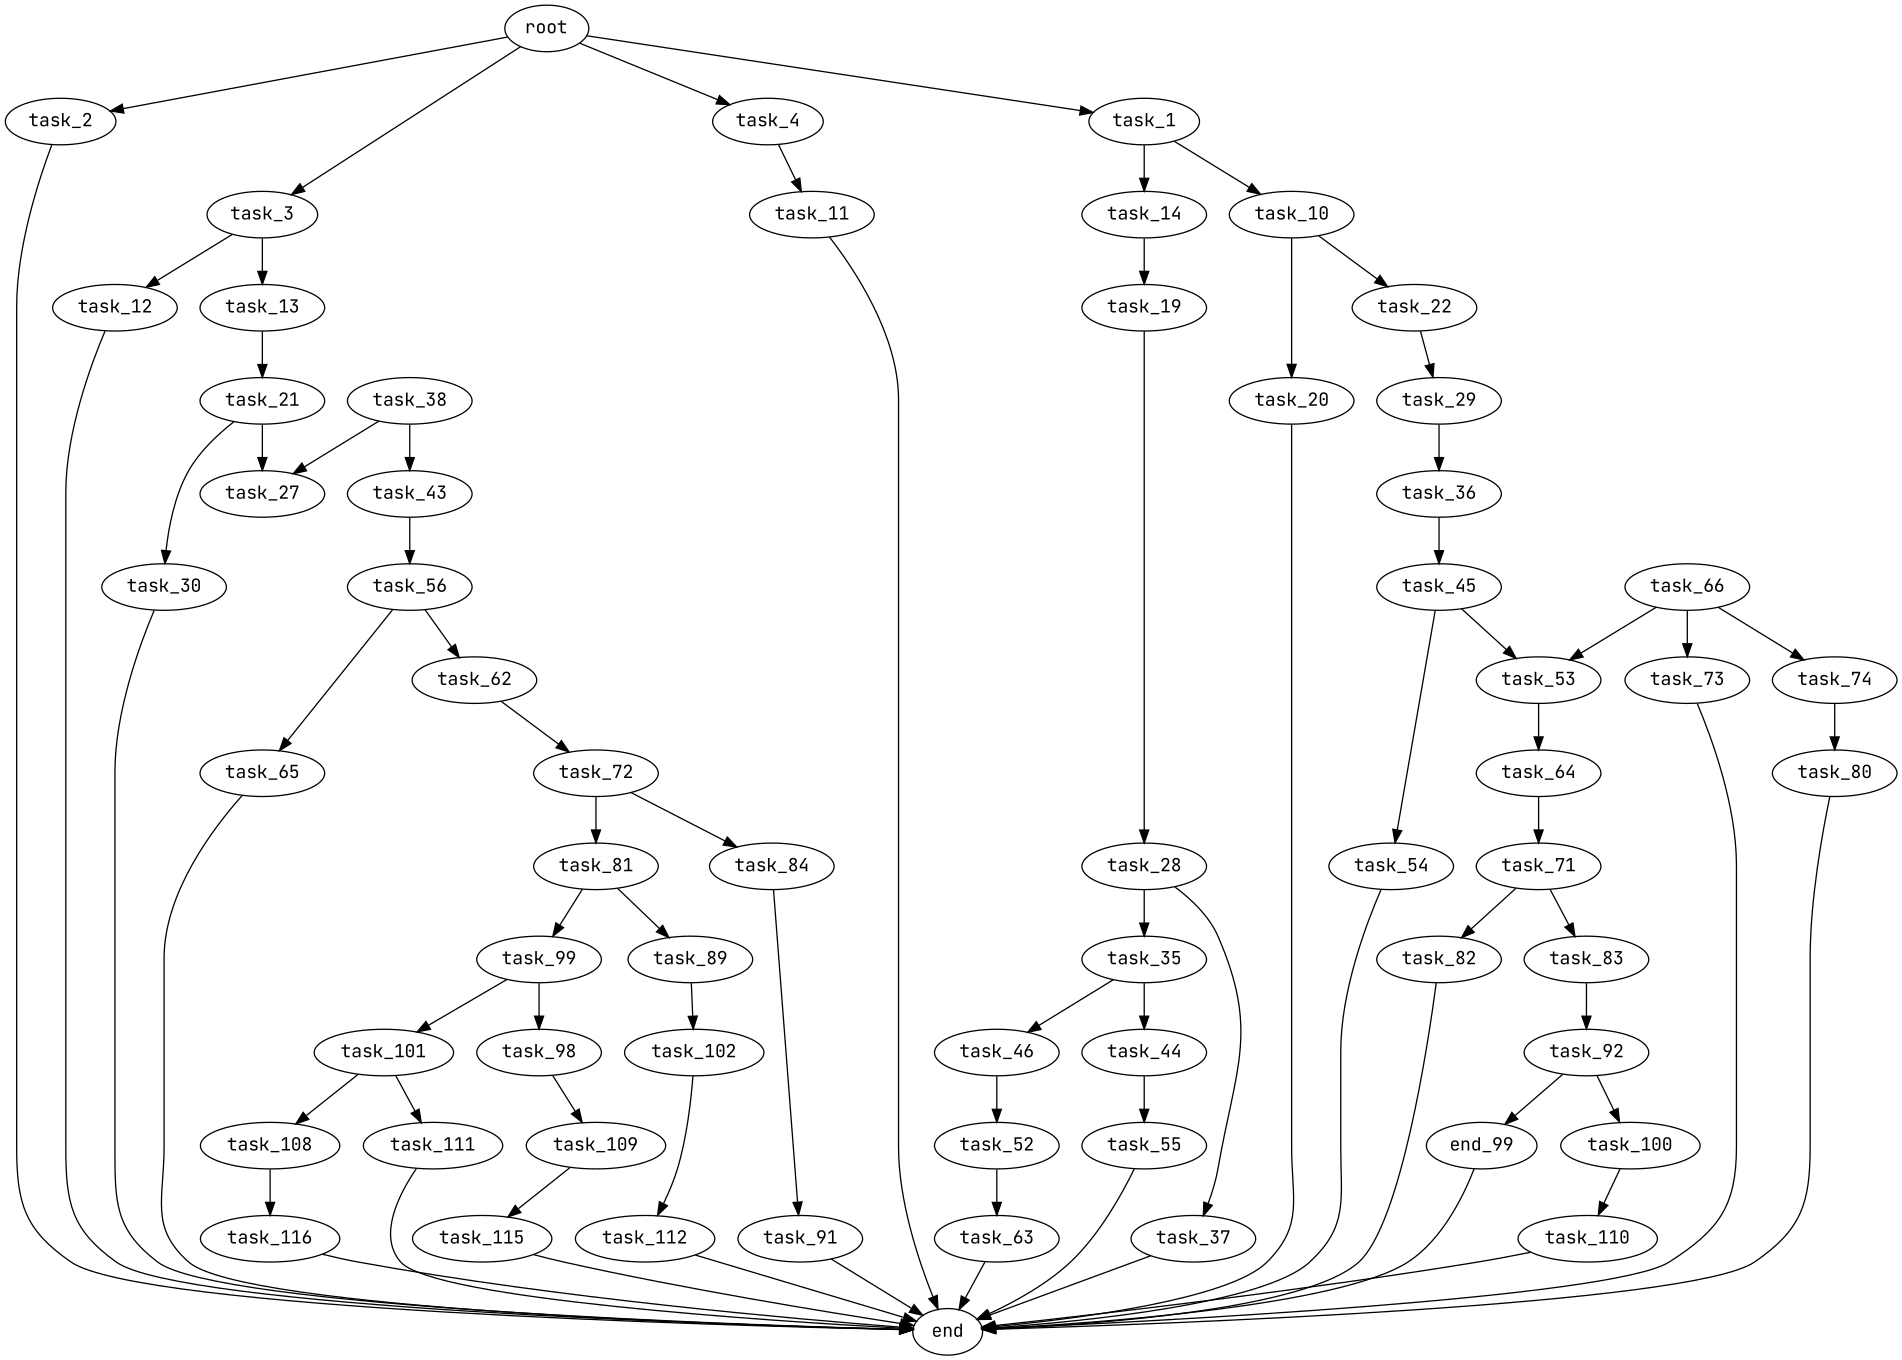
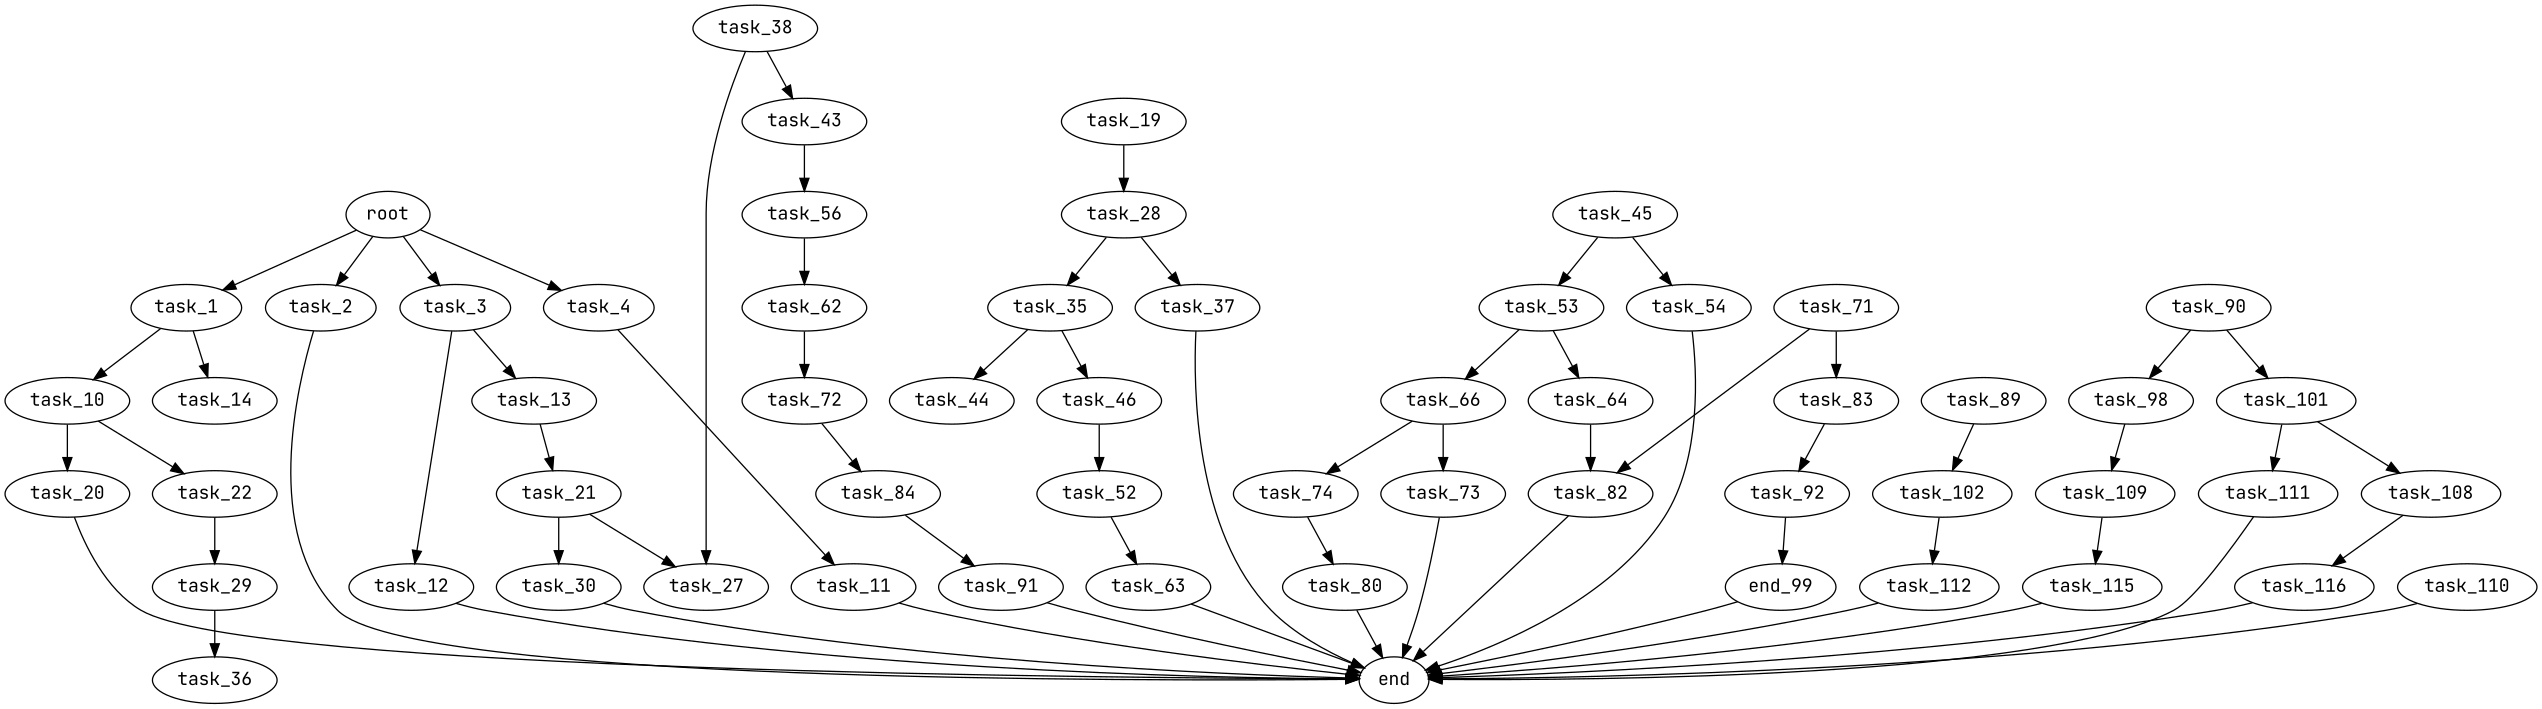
(1144, 255) -> none
(1439, 534) -> none
(1619, 630) -> (1497, 350)
(262, 773) -> none
(1539, 813) -> (1591, 441)
(596, 866) -> none
(539, 959) -> (2209, 308)
(1144, 1146) -> none
(1630, 1146) -> none
